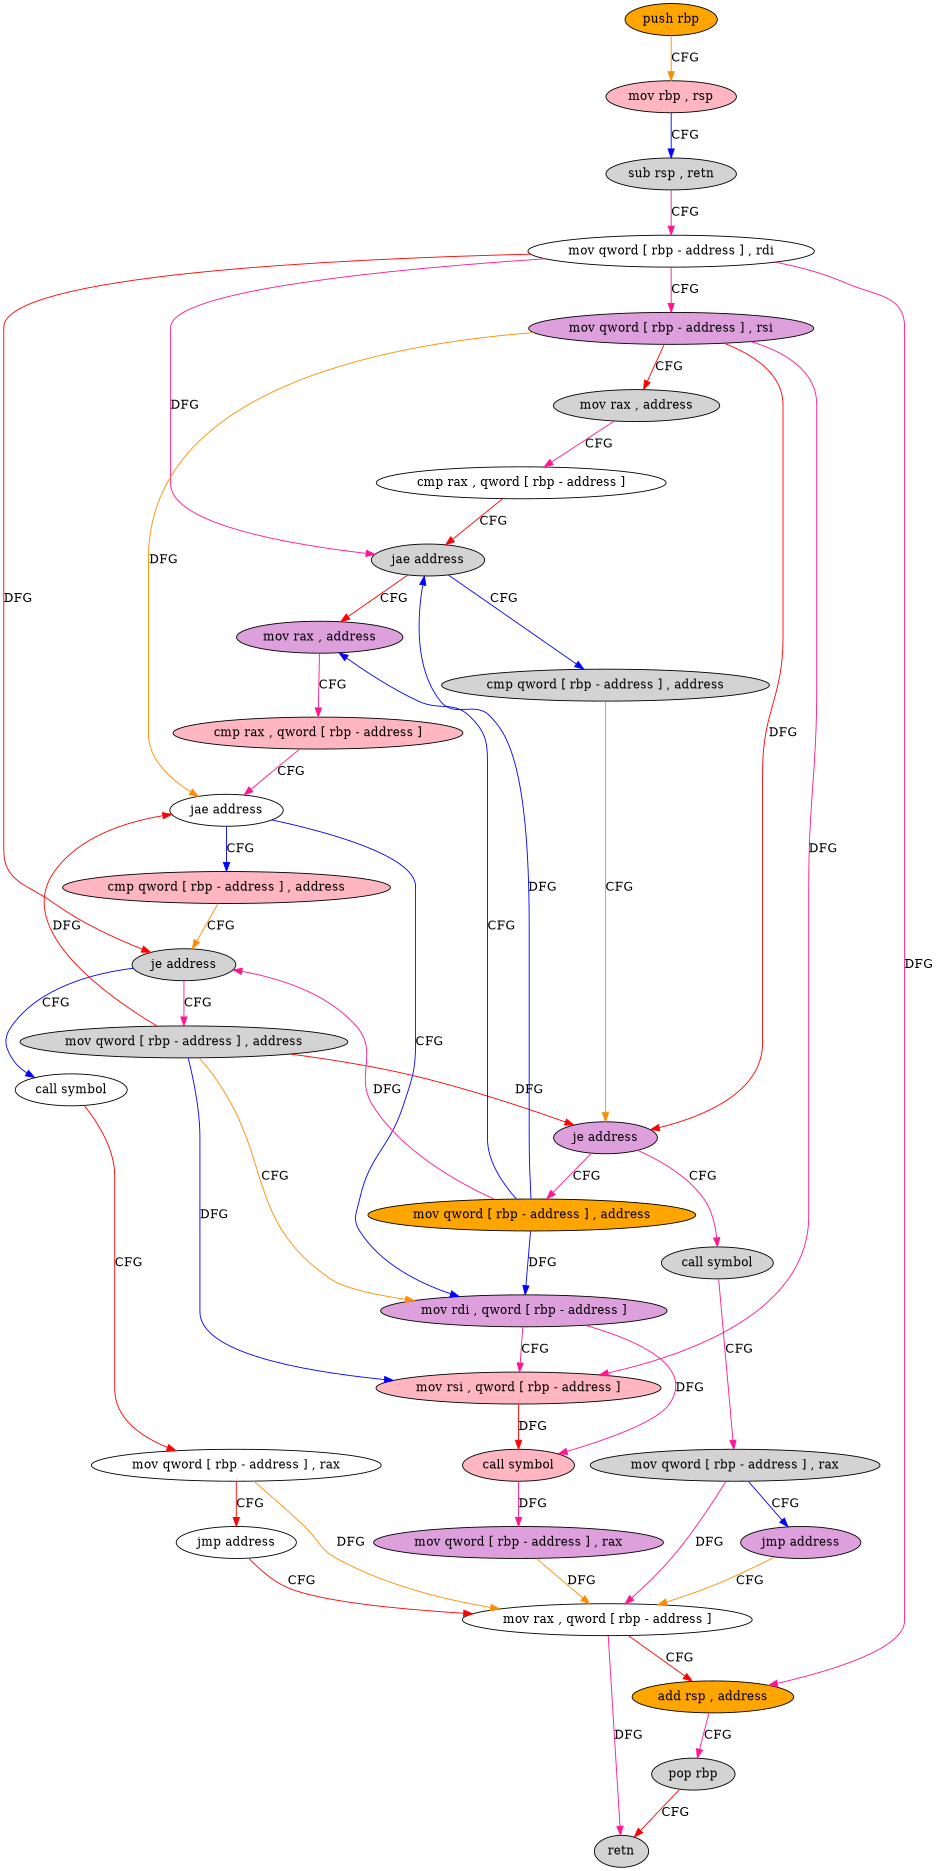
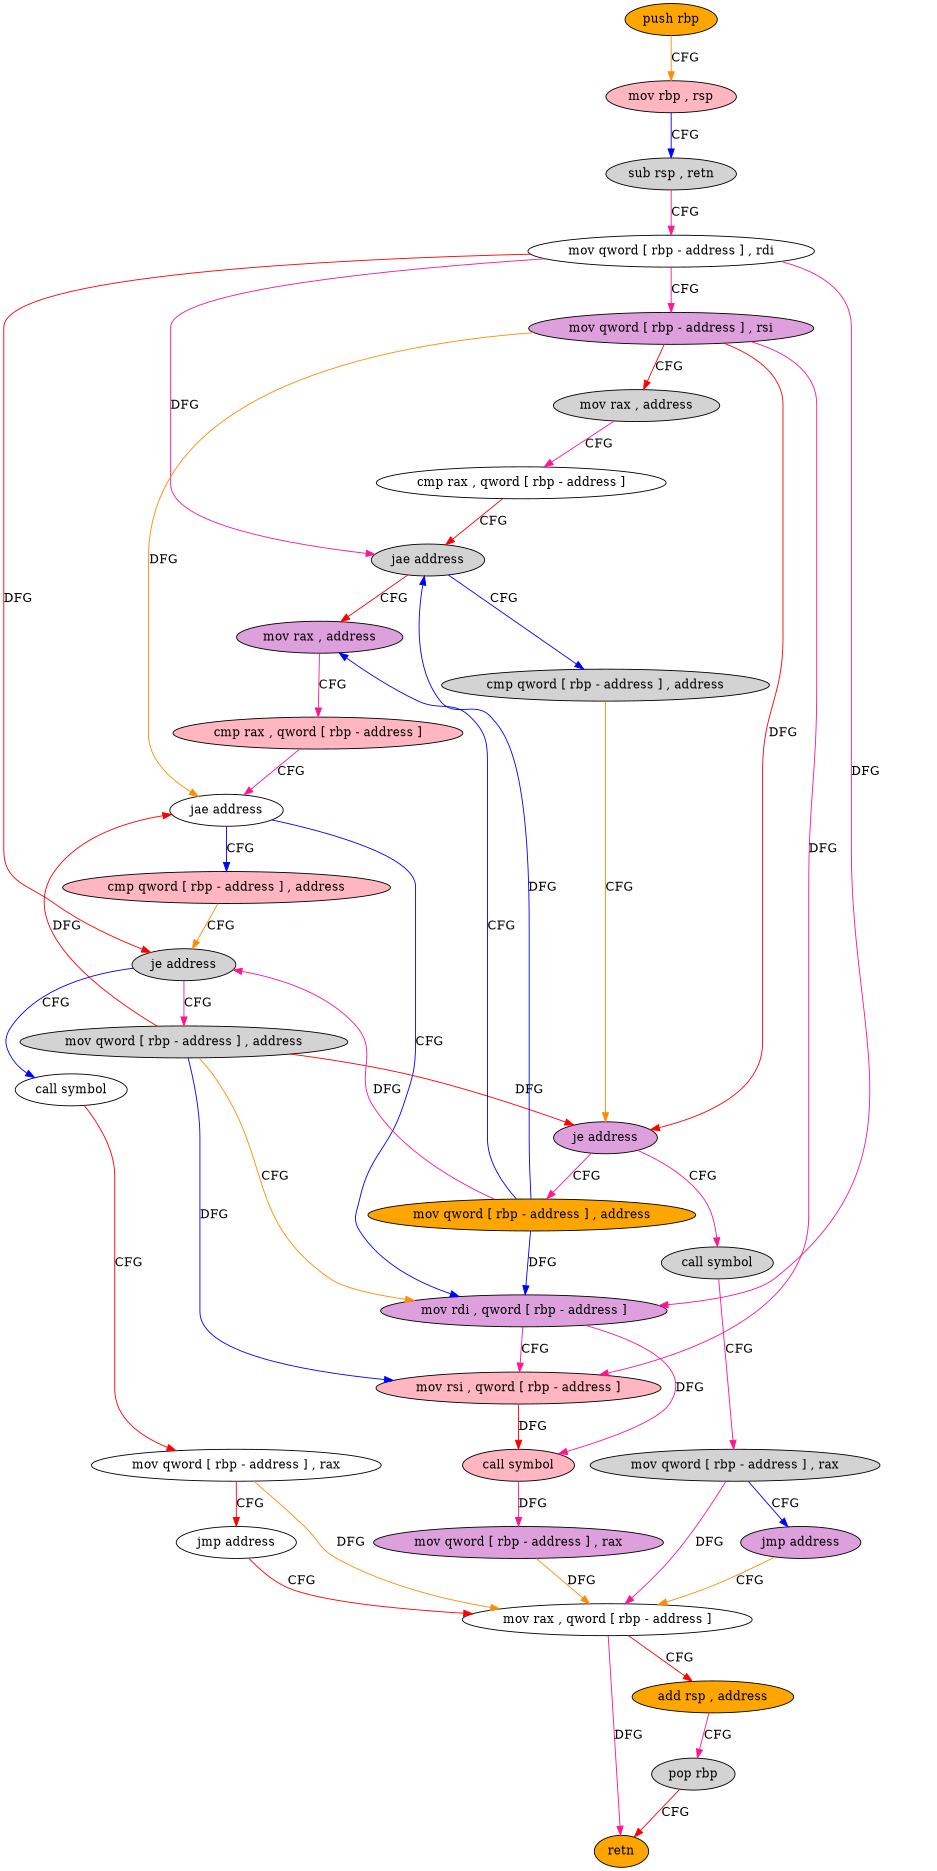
(905, 971) -> (851, 822)
(621, 1851) -> (621, 1851)
